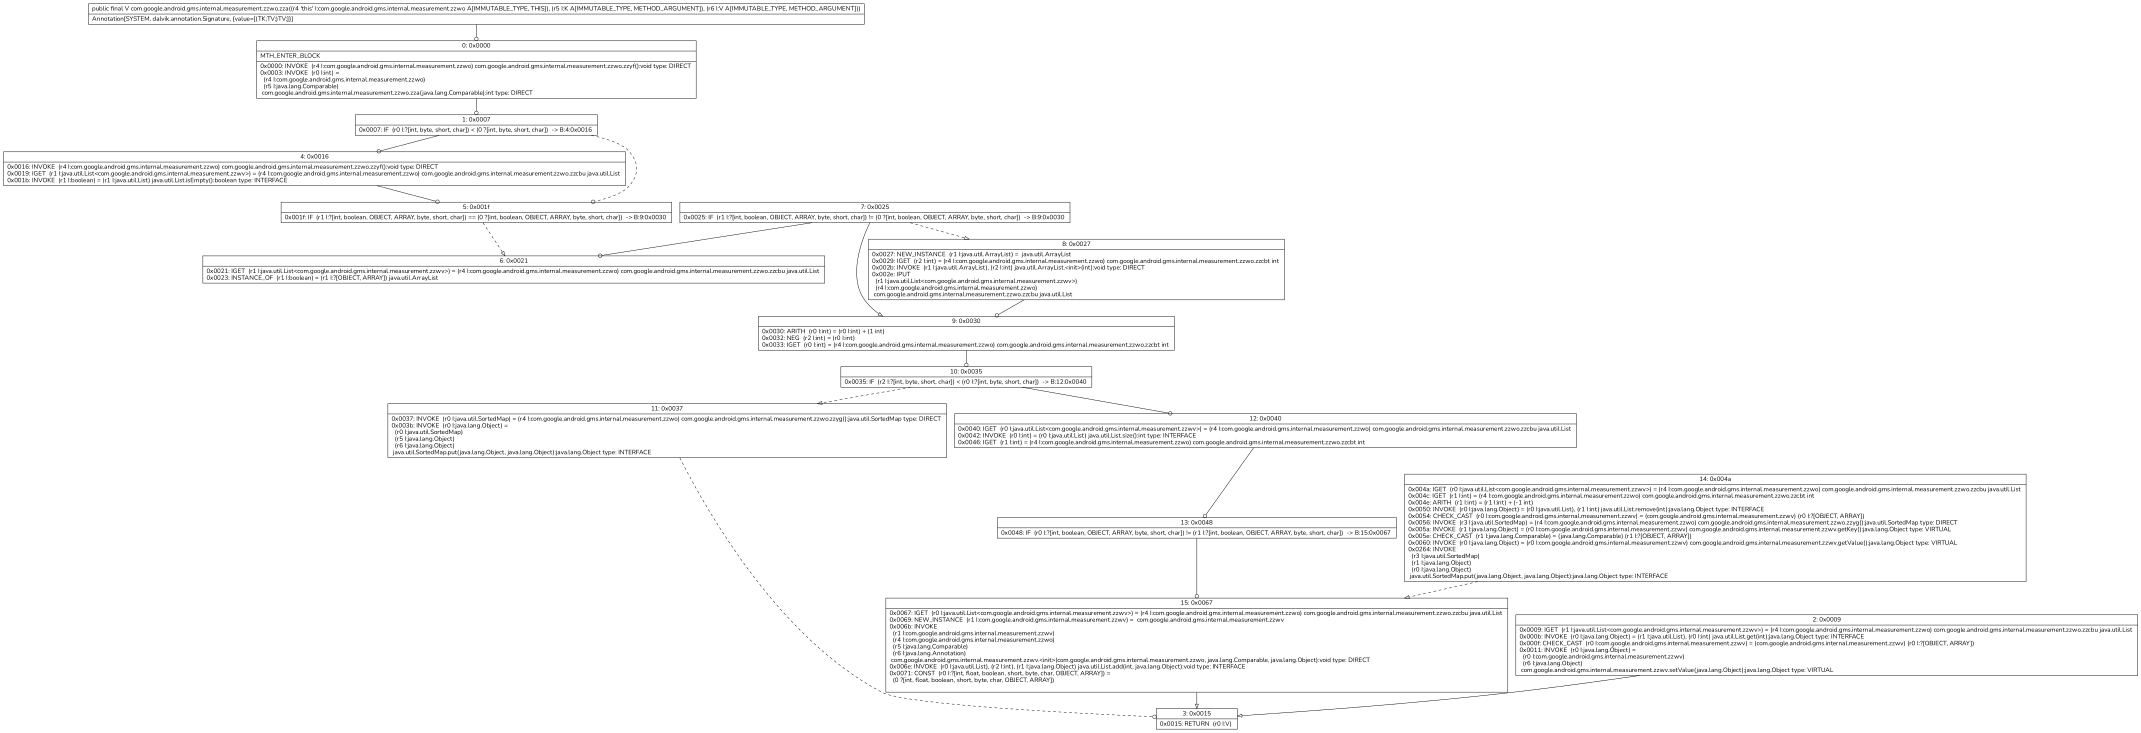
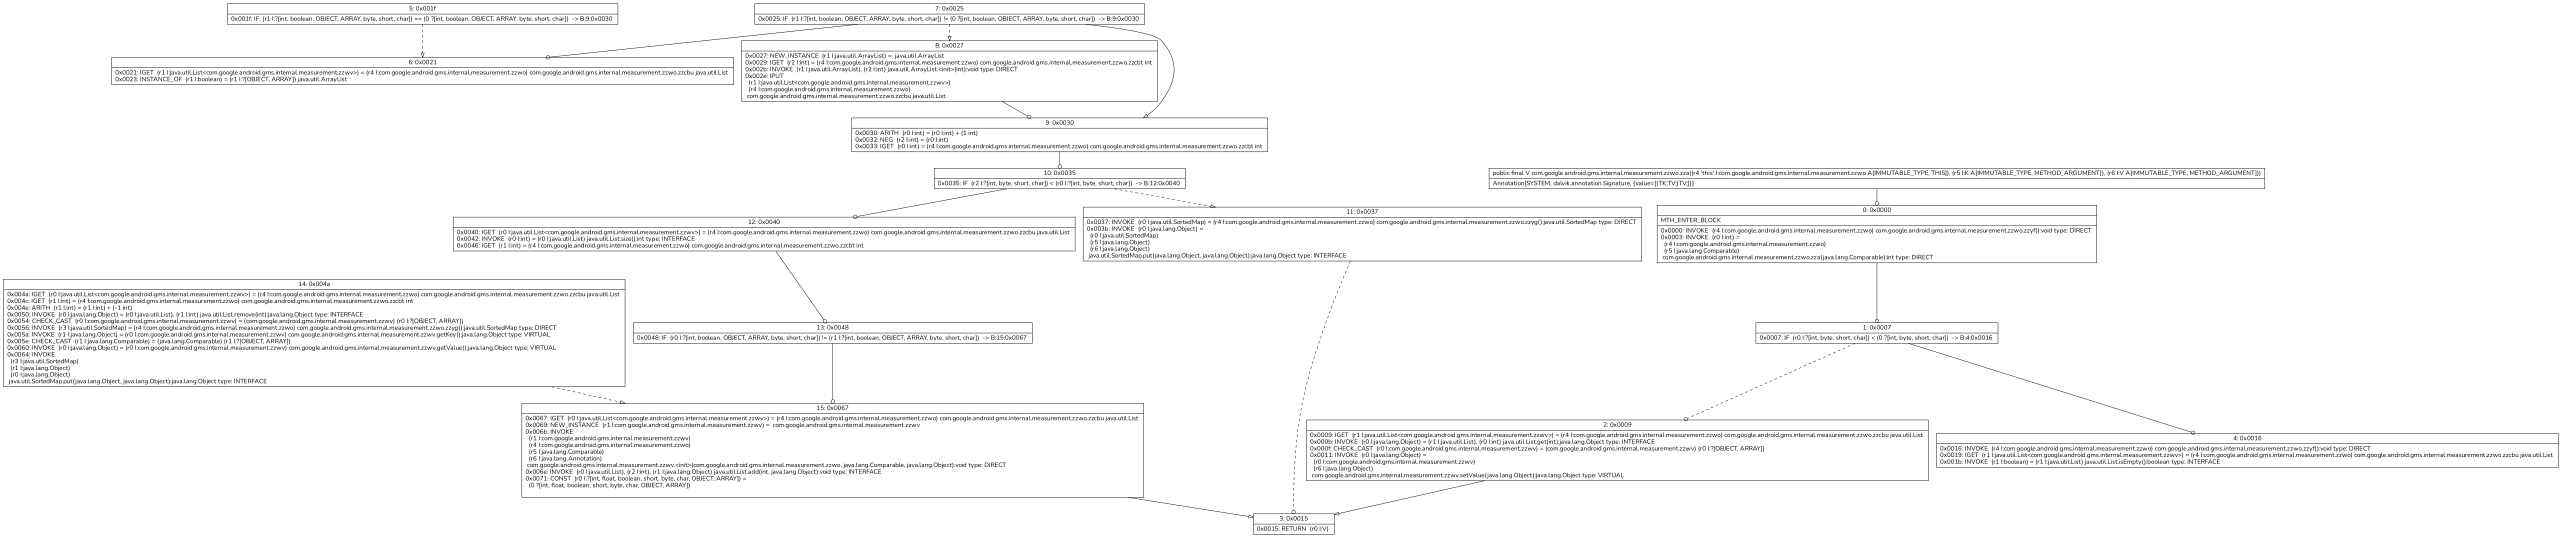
(636, 167) -> (1771, 381)
(406, 193) -> none
(1434, 549) -> (33, 355)
